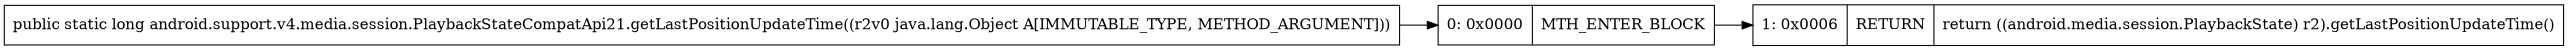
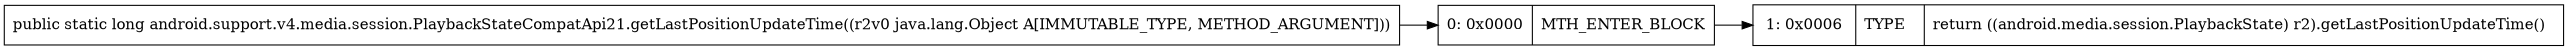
(1891, 25) -> (1885, 25)
